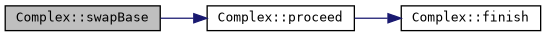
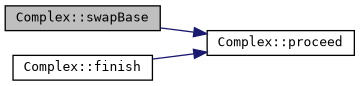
(371, 18) -> (173, 56)
